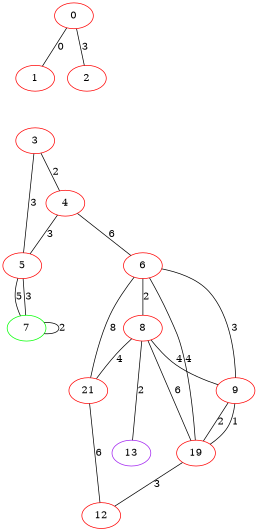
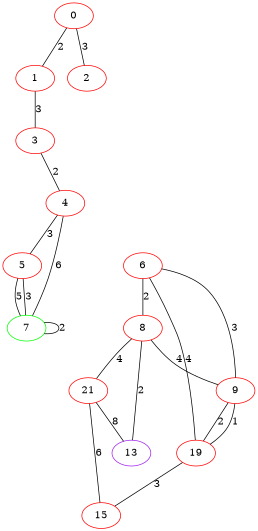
(61, 47) -> (61, 47)
(29, 203) -> (35, 110)
(104, 234) -> (52, 267)
(106, 325) -> (110, 422)
(169, 391) -> none
(101, 516) -> (101, 516)
